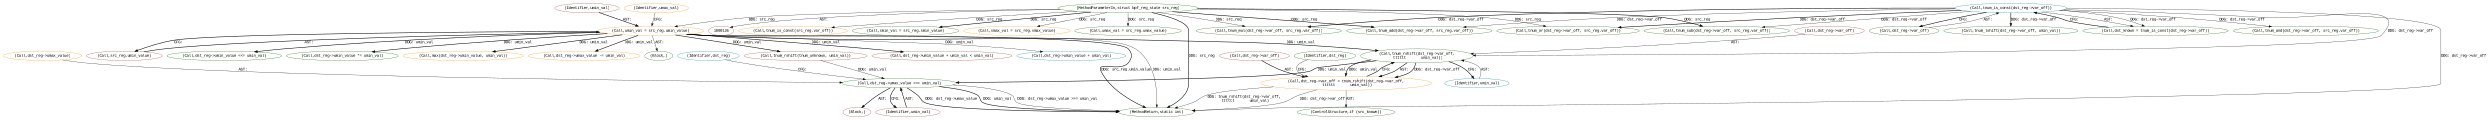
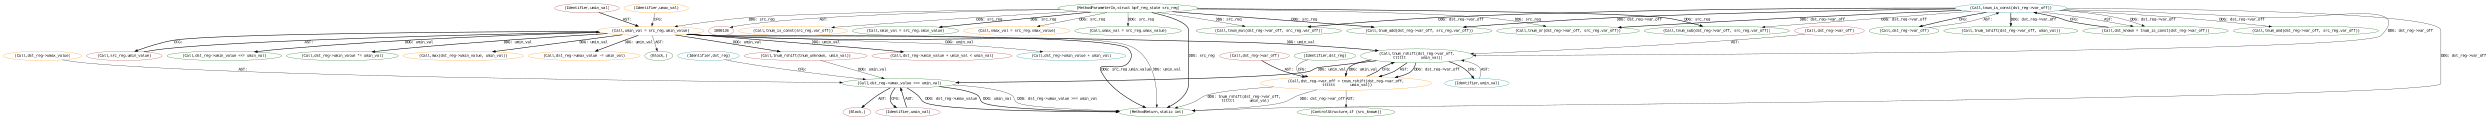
(1711, 14) -> (1711, 14)
